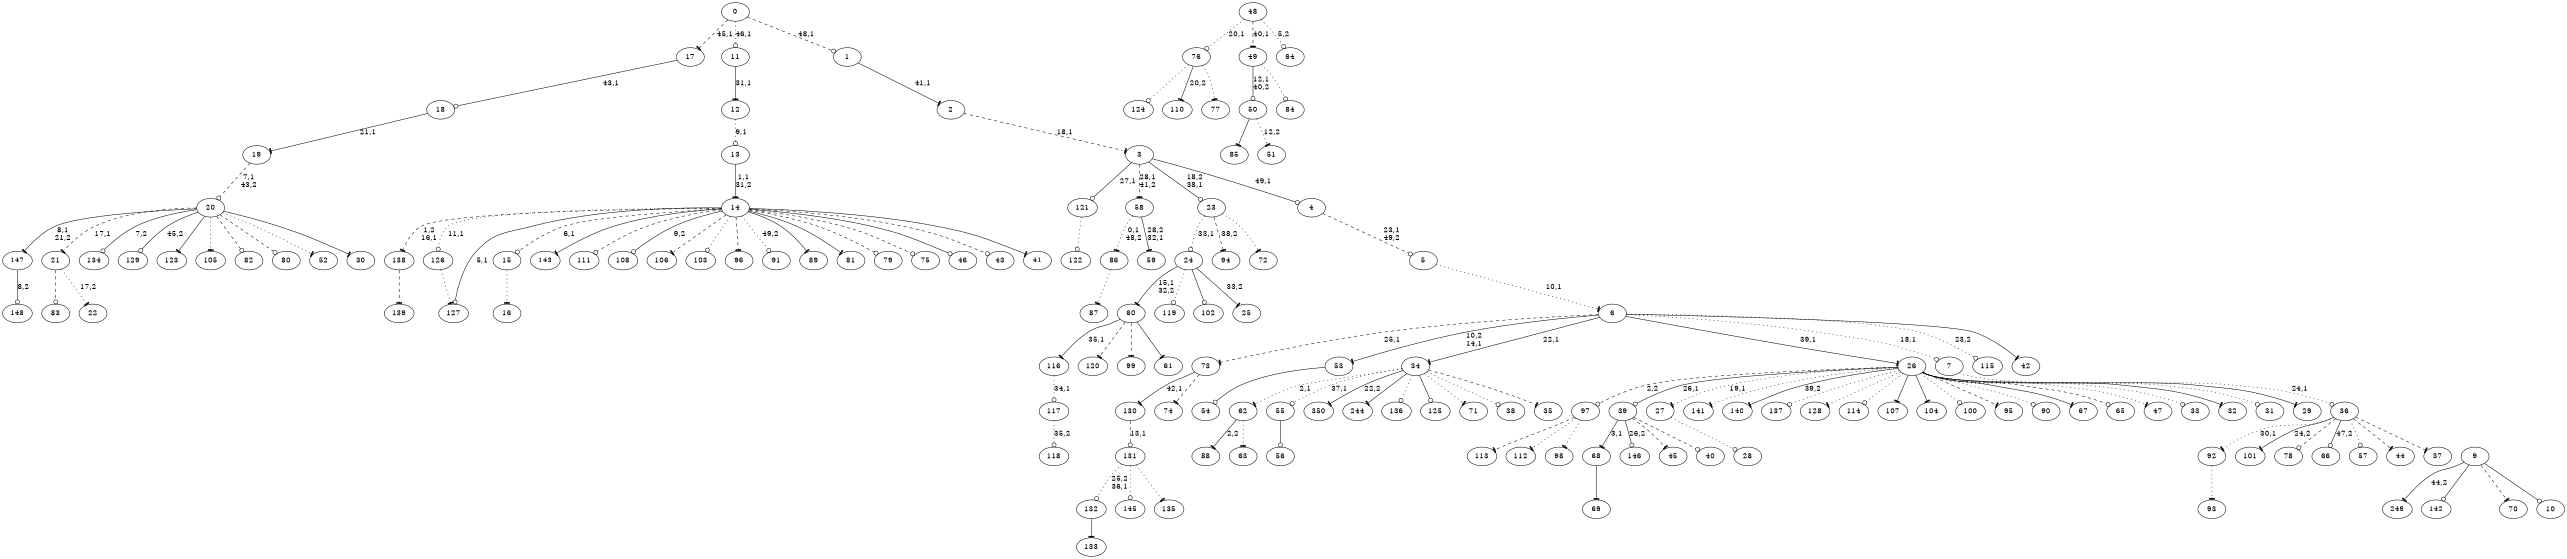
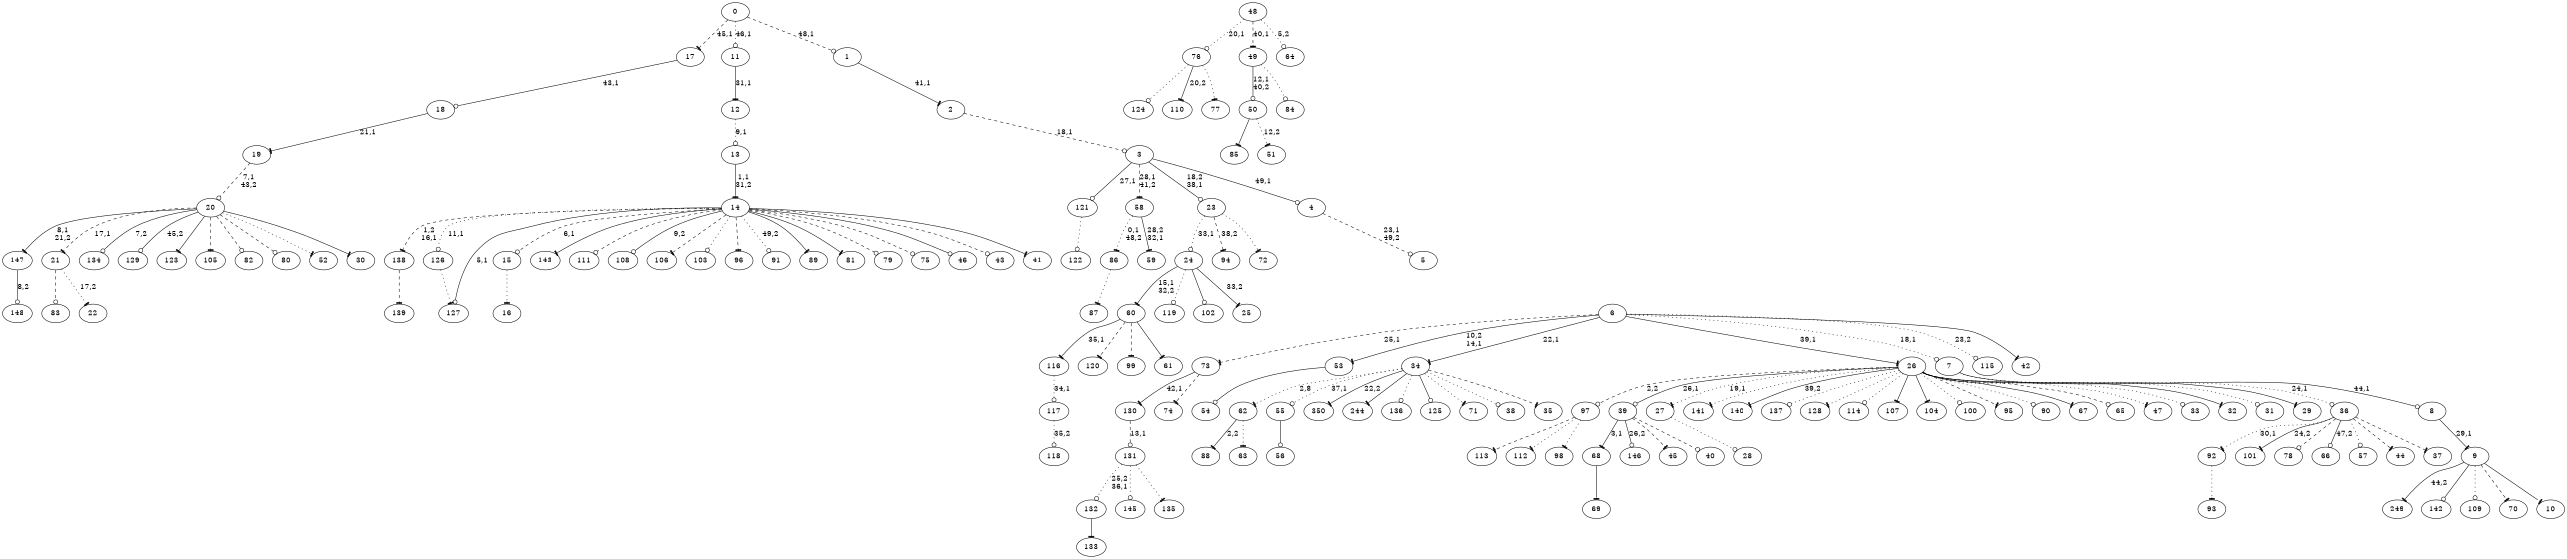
(1043, 132) -> (1043, 132)
(211, 233) -> (211, 233)
(1517, 287) -> none
(1306, 389) -> (1306, 389)
none -> (2432, 411)
(2511, 482) -> (2511, 482)
none -> (2475, 509)
